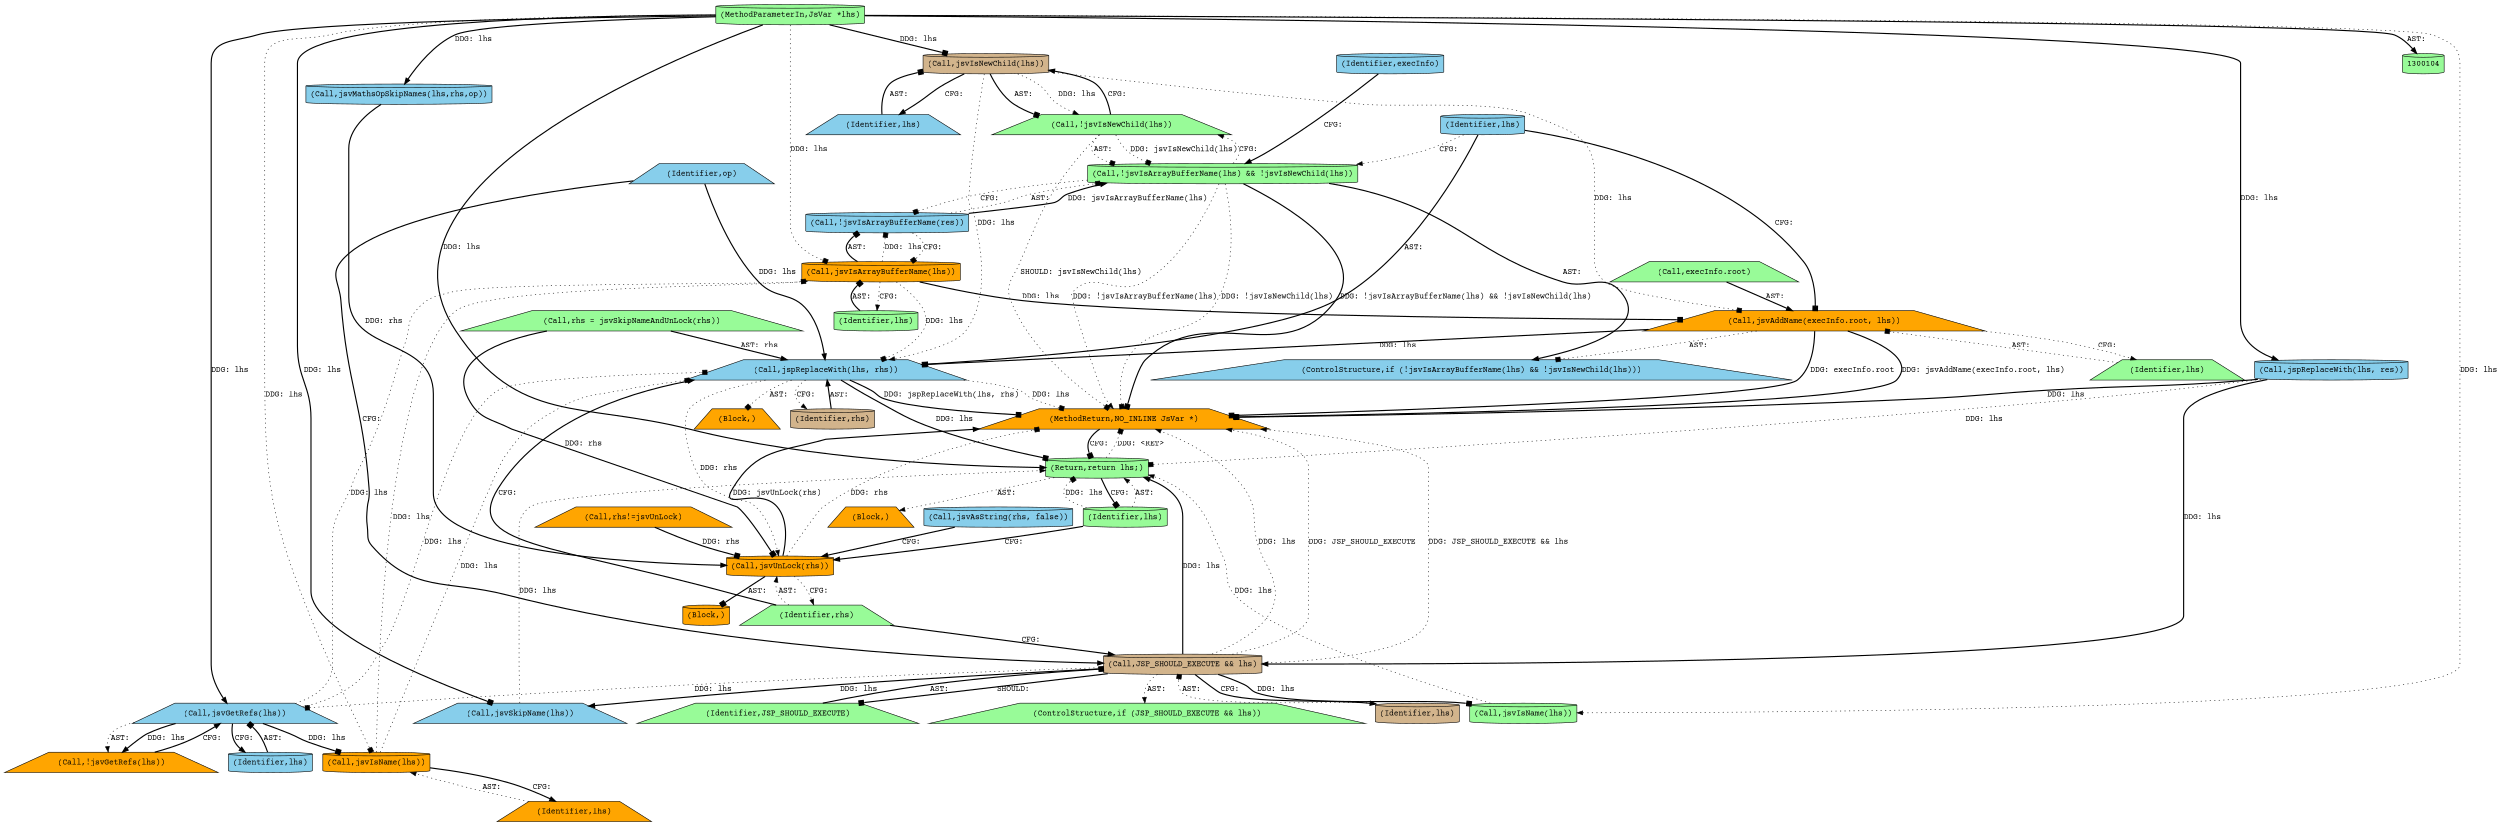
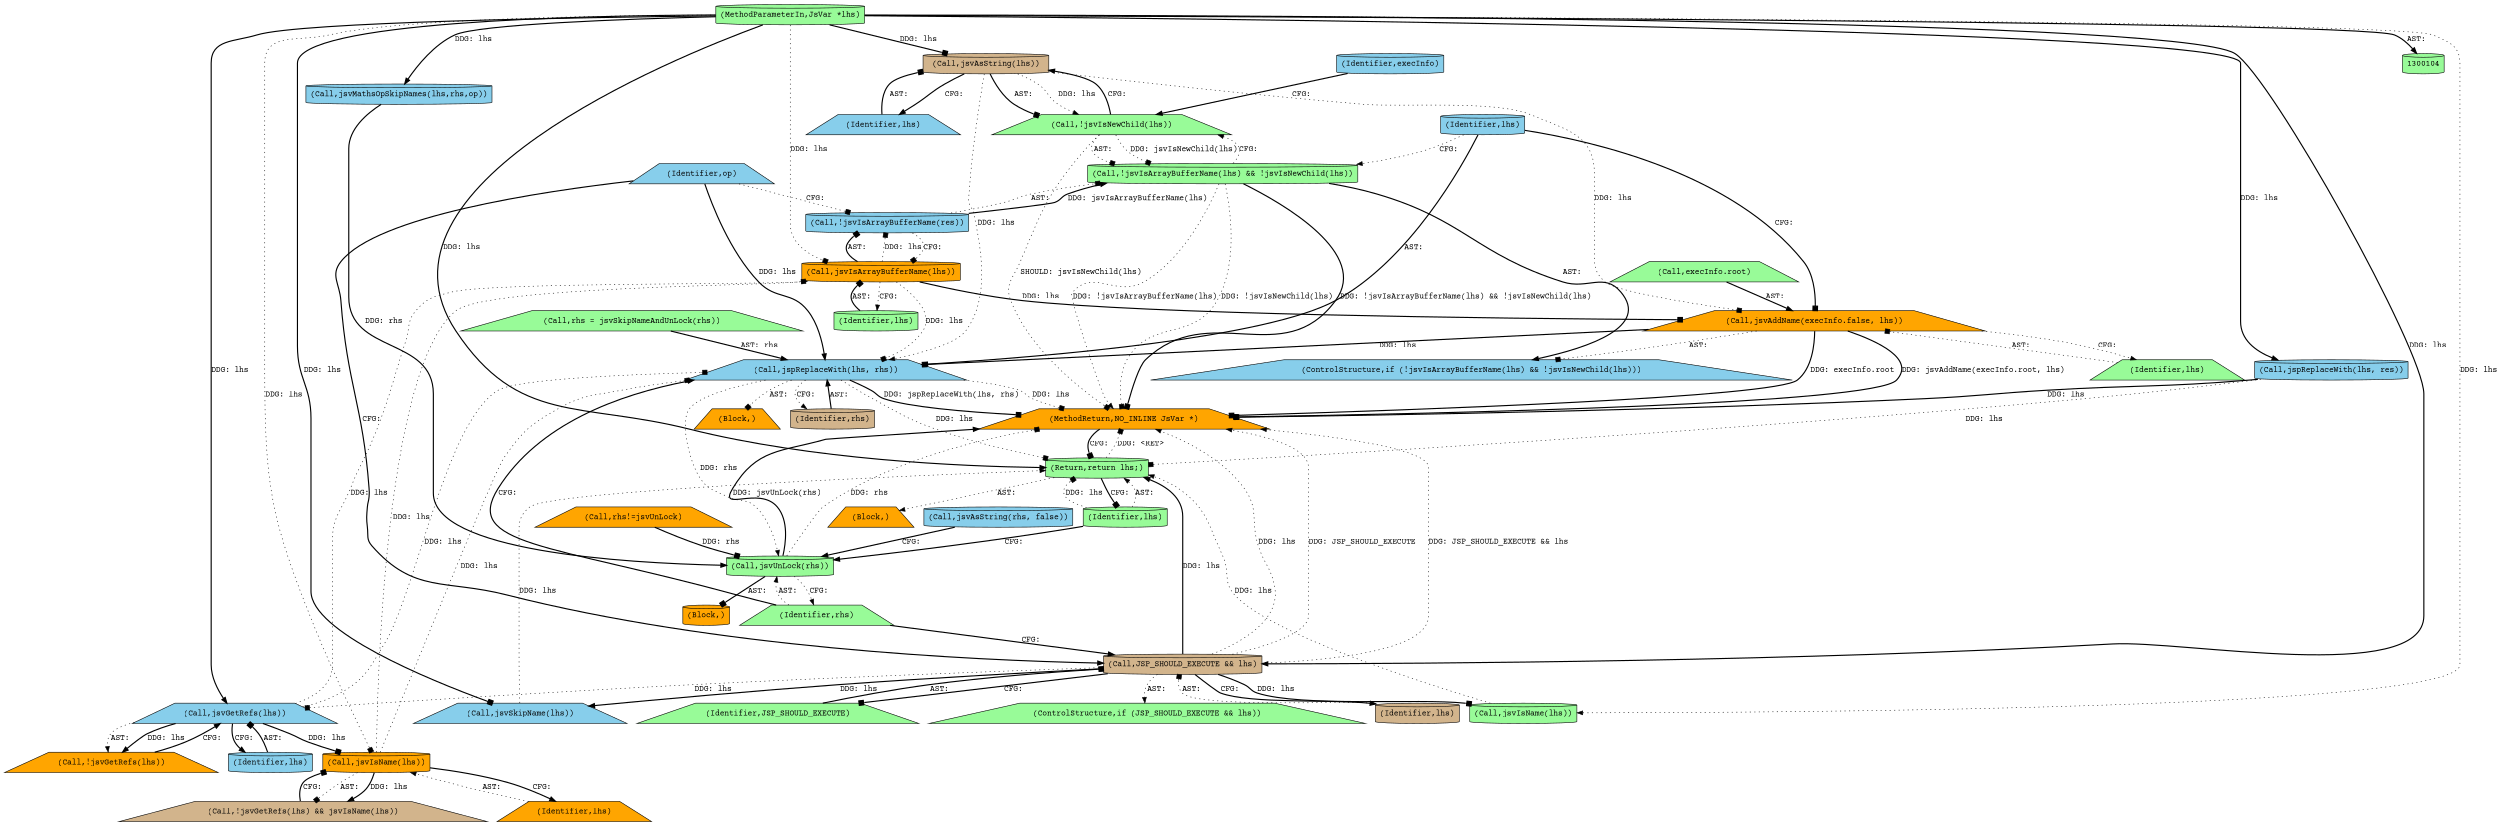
(986, 64) -> (986, 64)
(1316, 120) -> (1264, 91)
(1002, 190) -> (794, 198)
(1814, 321) -> (1814, 321)
(932, 428) -> (932, 428)
(568, 448) -> none
(780, 566) -> (780, 566)
(1875, 655) -> (2348, 226)
(1016, 689) -> (1016, 689)
none -> (303, 811)
